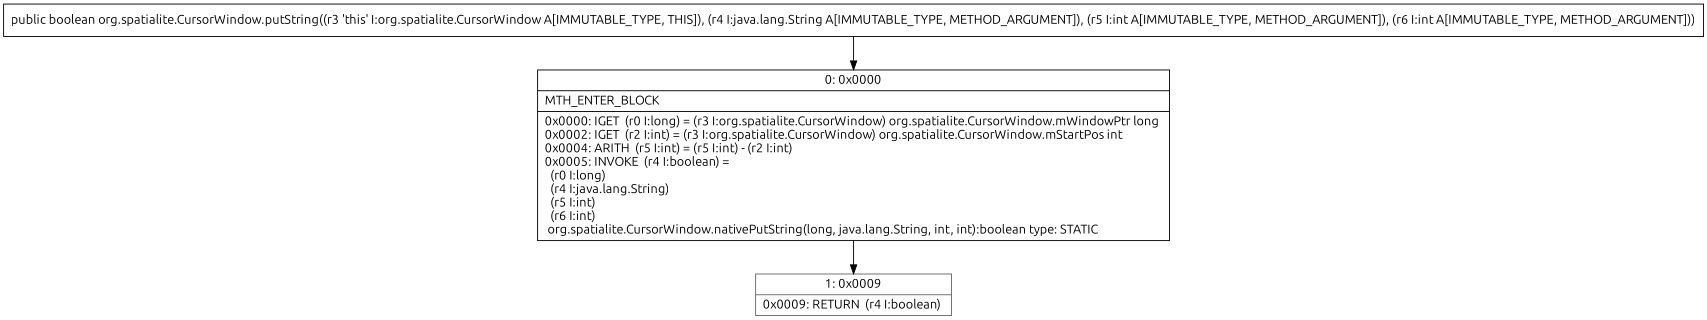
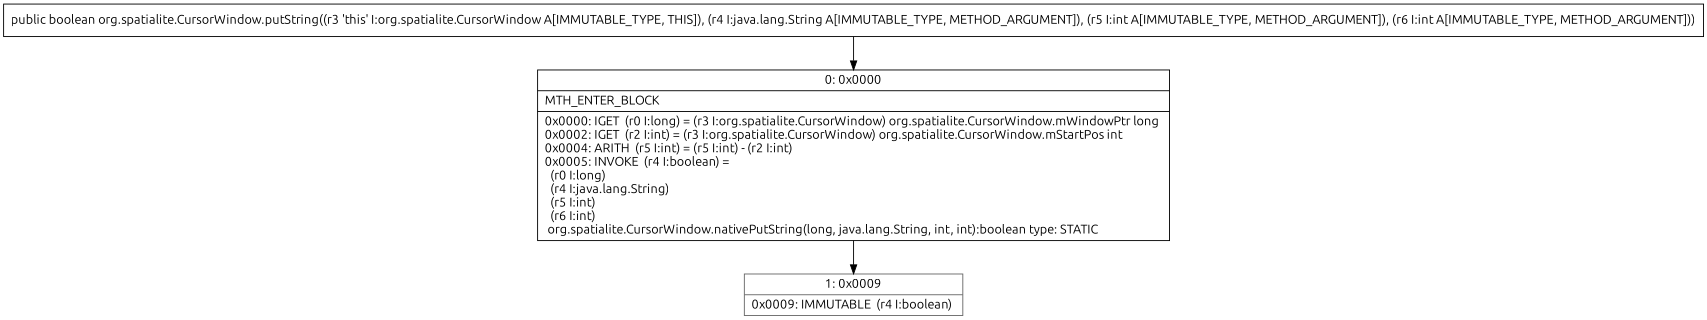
(854, 305) -> (854, 305)
